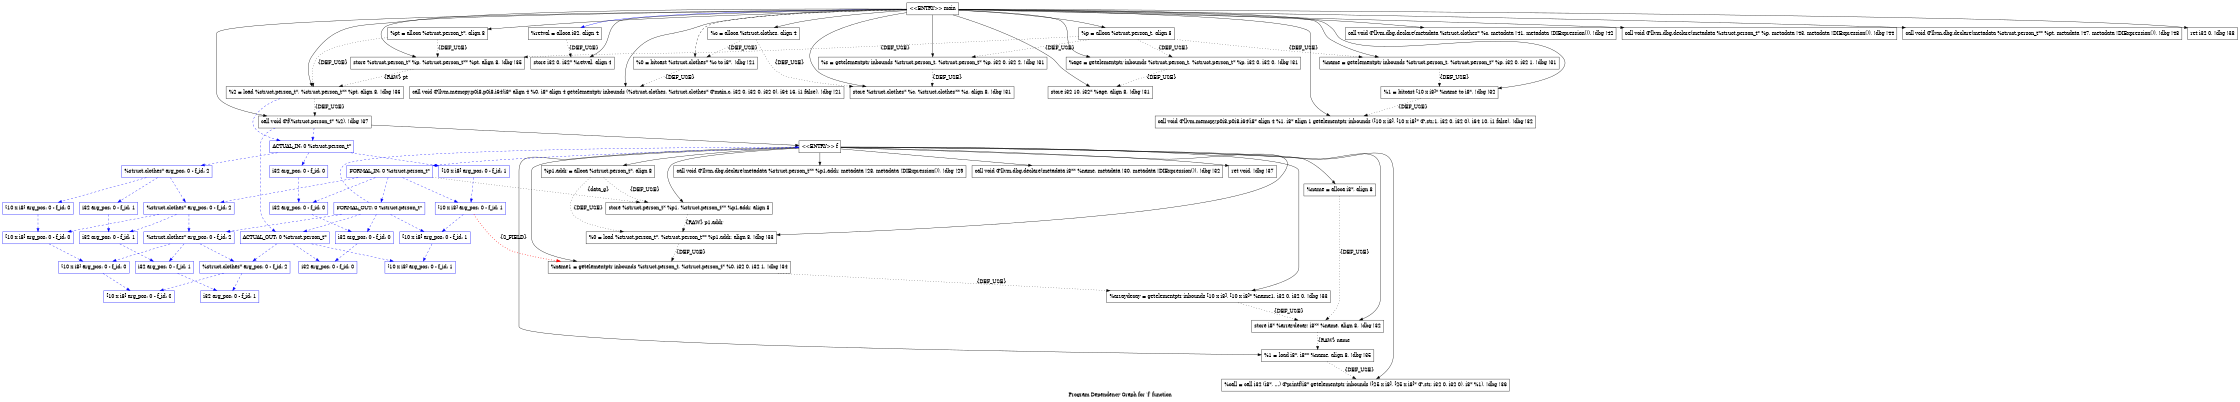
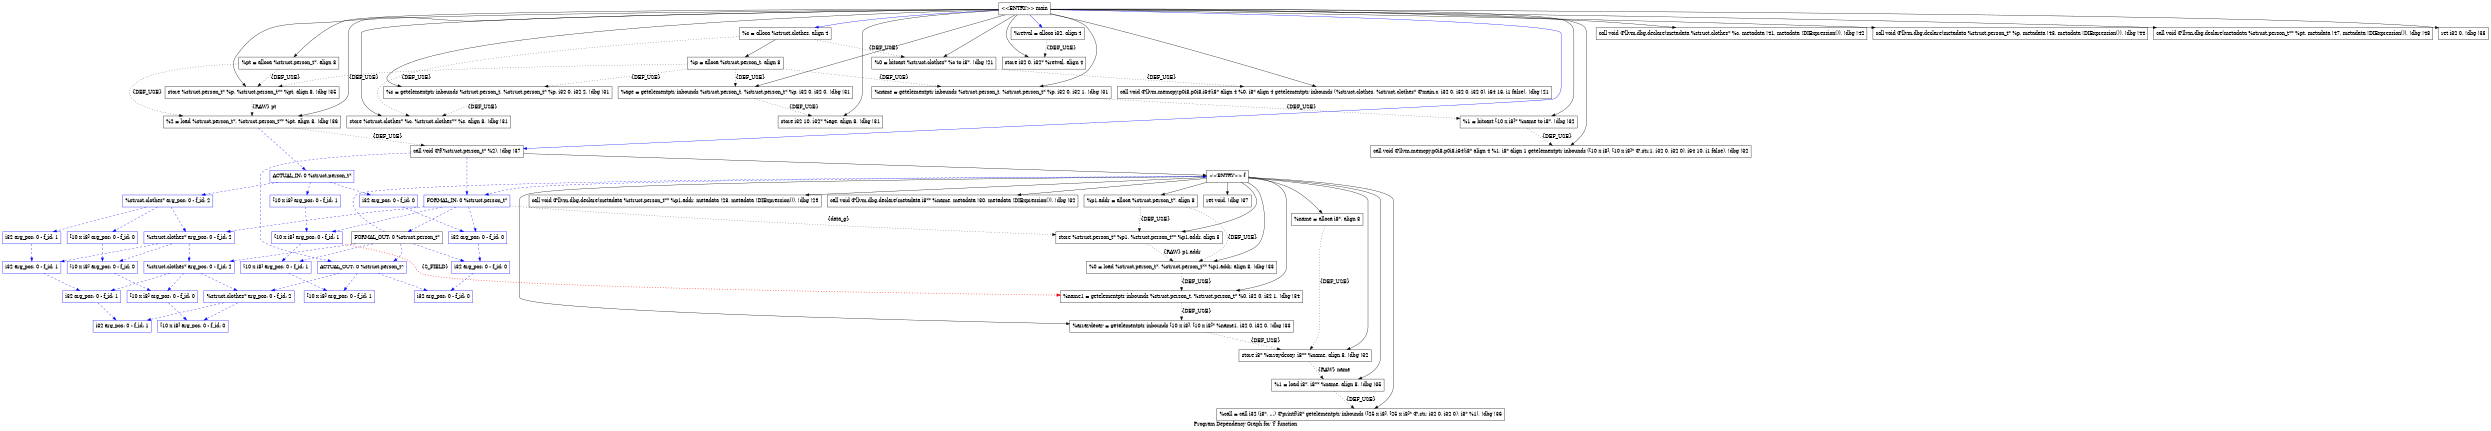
(791, 14) -> (981, 35)
(842, 16) -> (908, 16)
(424, 18) -> (1370, 109)
(1063, 19) -> (762, 48)
(314, 133) -> (467, 174)
(379, 208) -> (397, 238)
